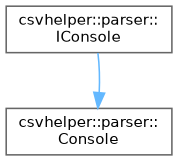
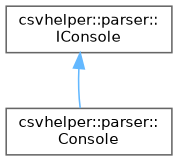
(99, 73) -> (79, 88)
